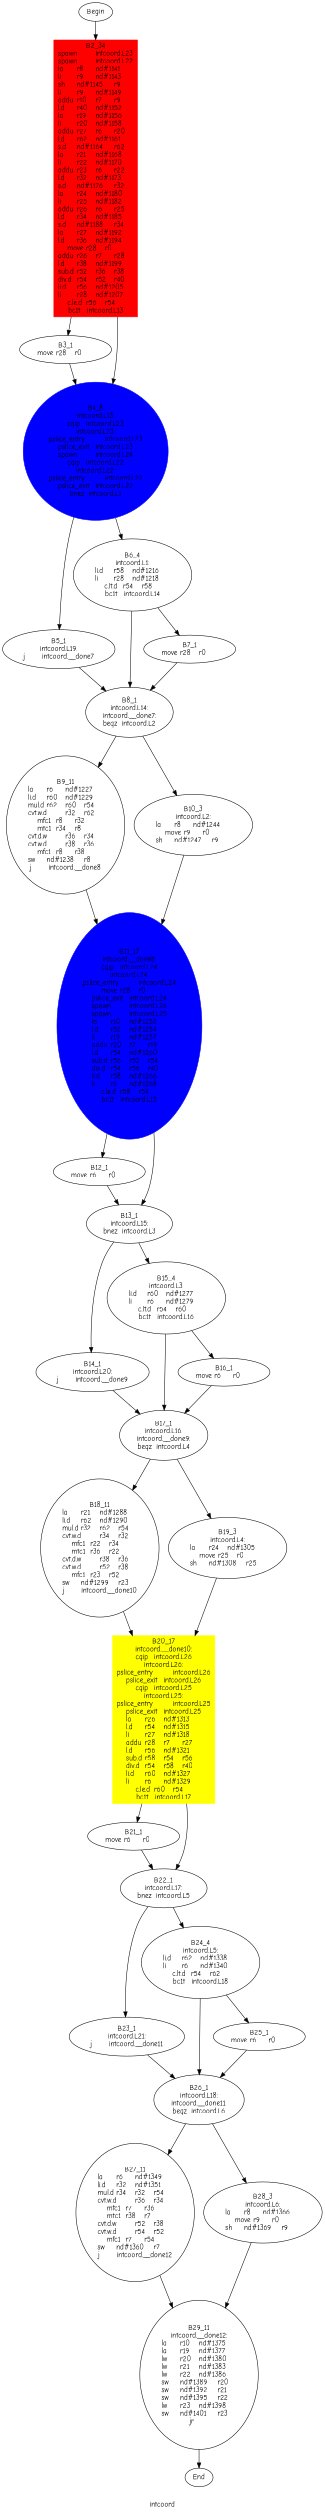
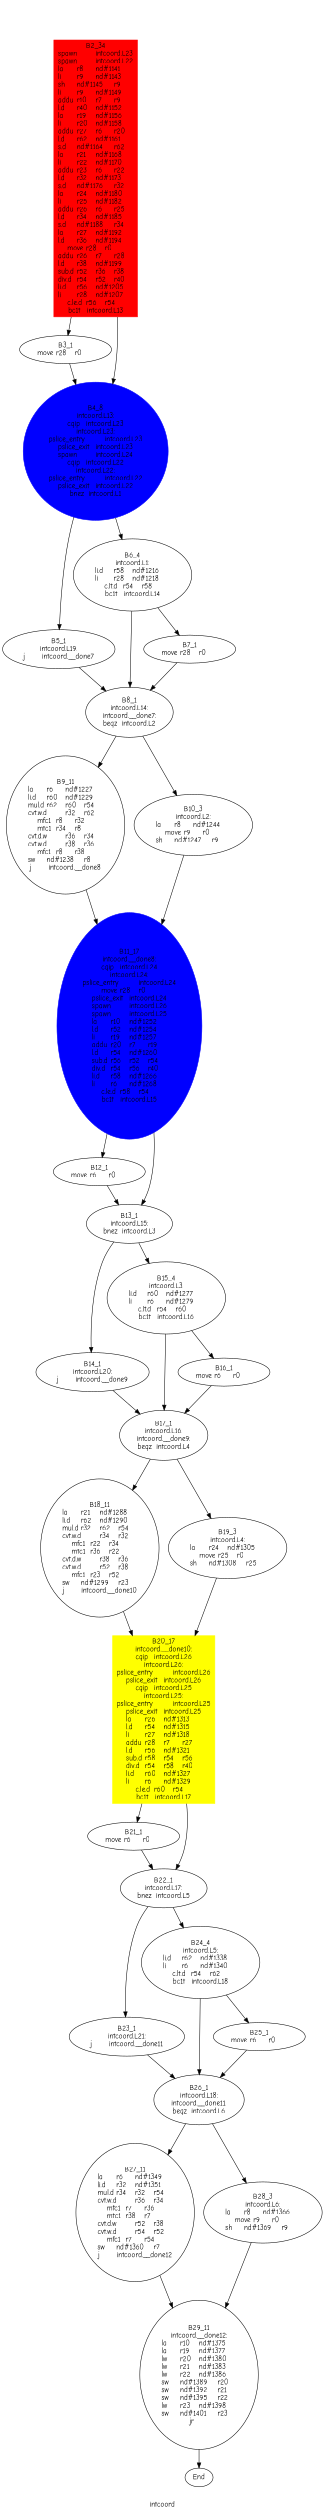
(96, 12) -> none
